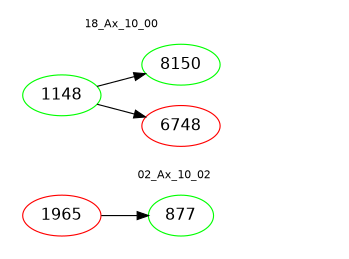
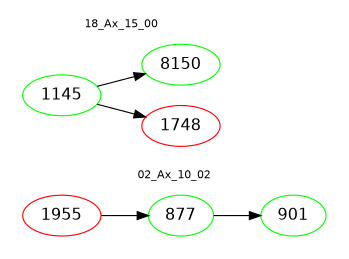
(121, 24) -> (121, 24)
(62, 95) -> (62, 95)
(181, 126) -> (181, 126)
(62, 216) -> (62, 216)
none -> (293, 216)
